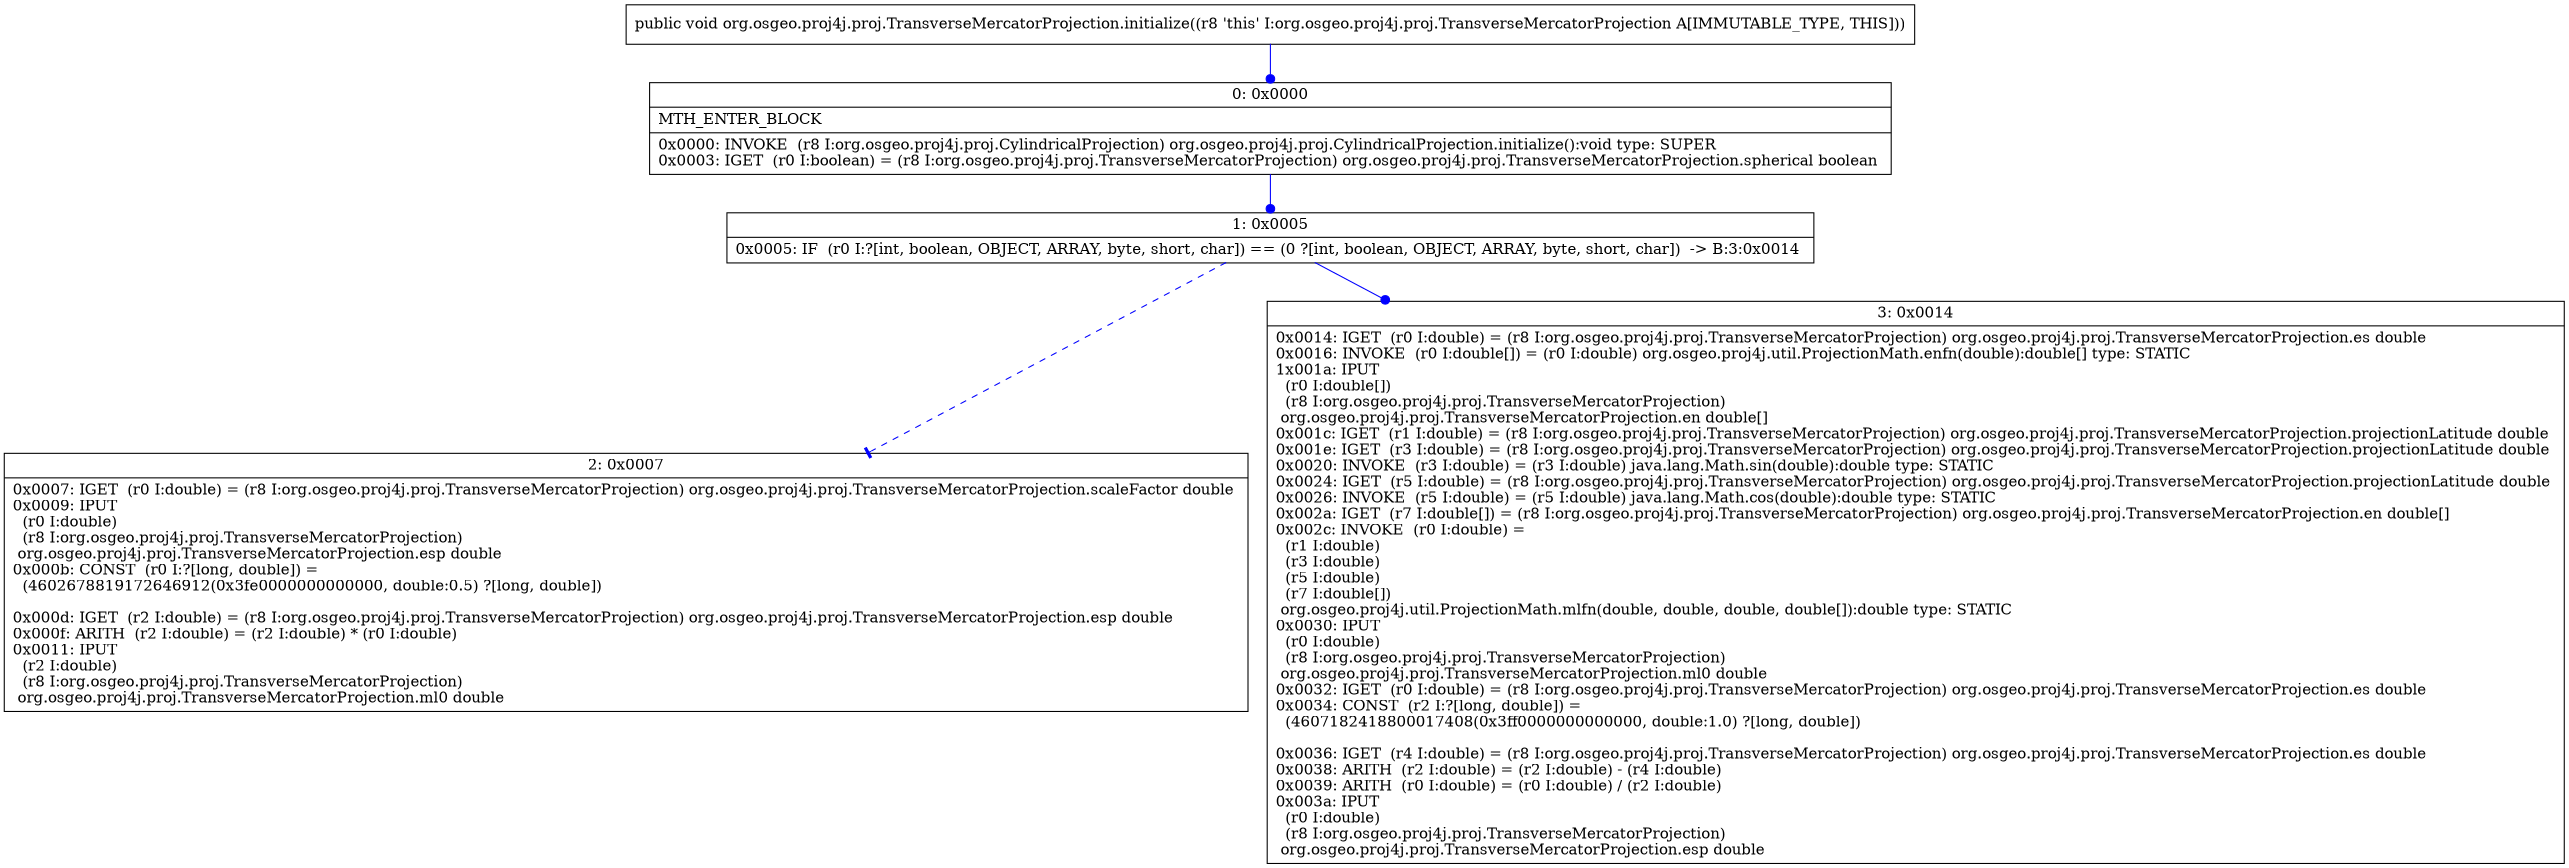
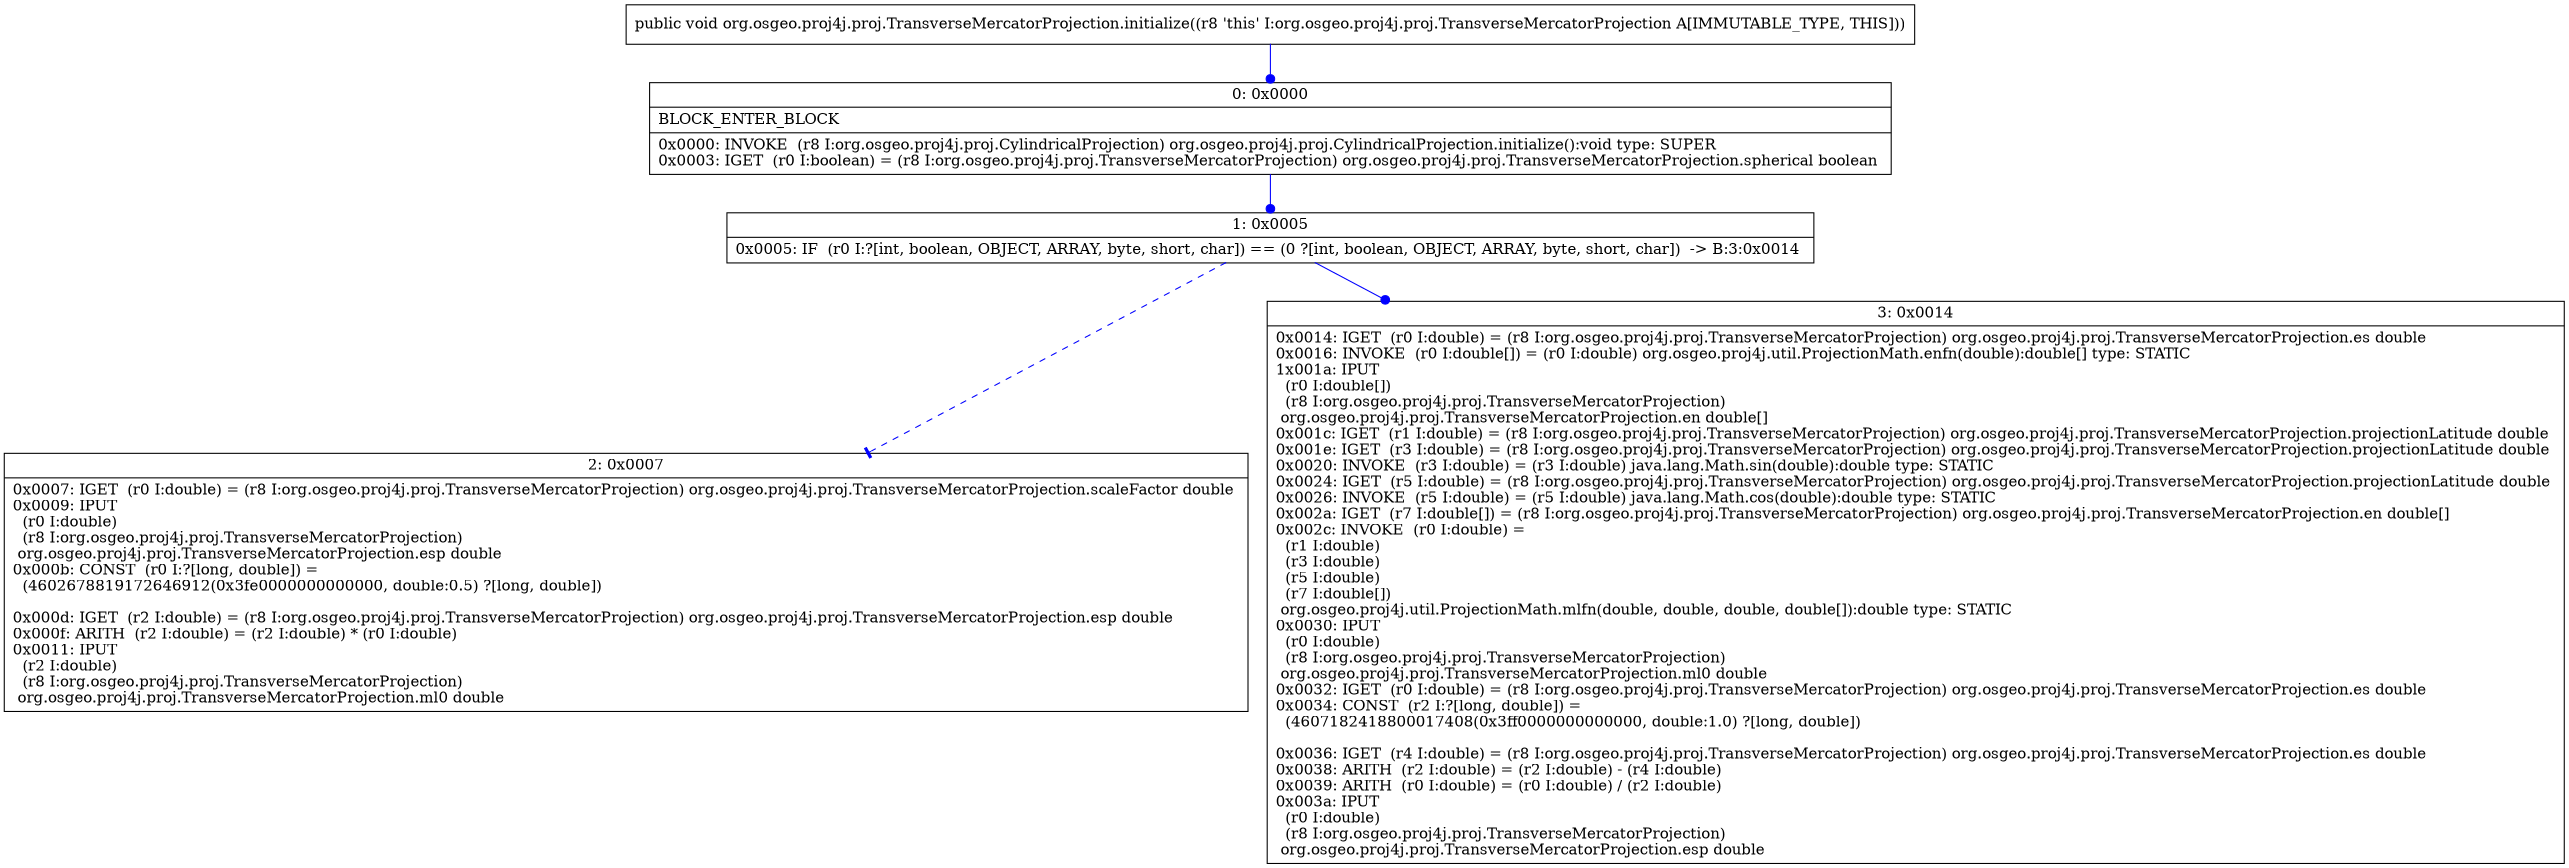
(740, 119) -> (749, 119)
